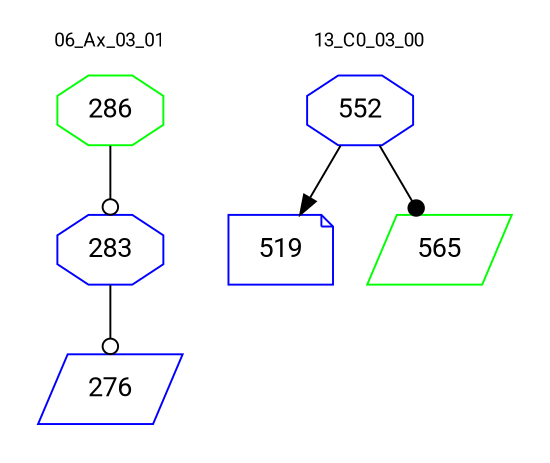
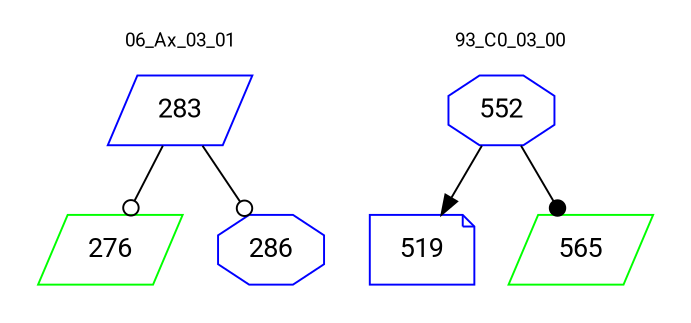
(370, 42) -> (511, 42)
(110, 110) -> (271, 250)
(110, 172) -> (221, 174)
(110, 250) -> (180, 110)
(110, 389) -> (110, 250)
